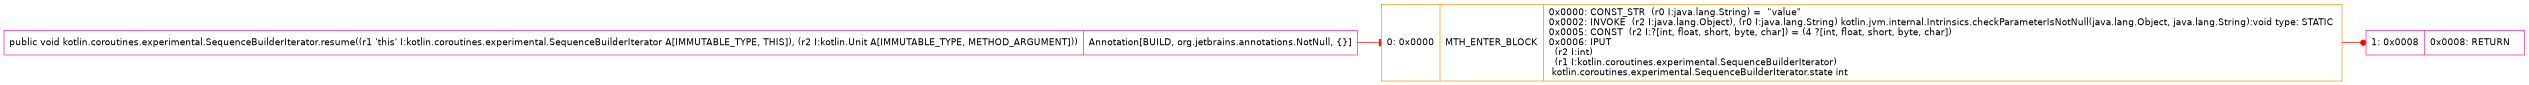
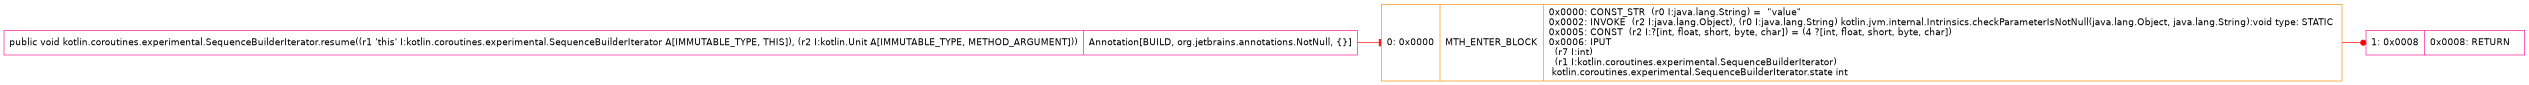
(1571, 52) -> (1571, 52)
